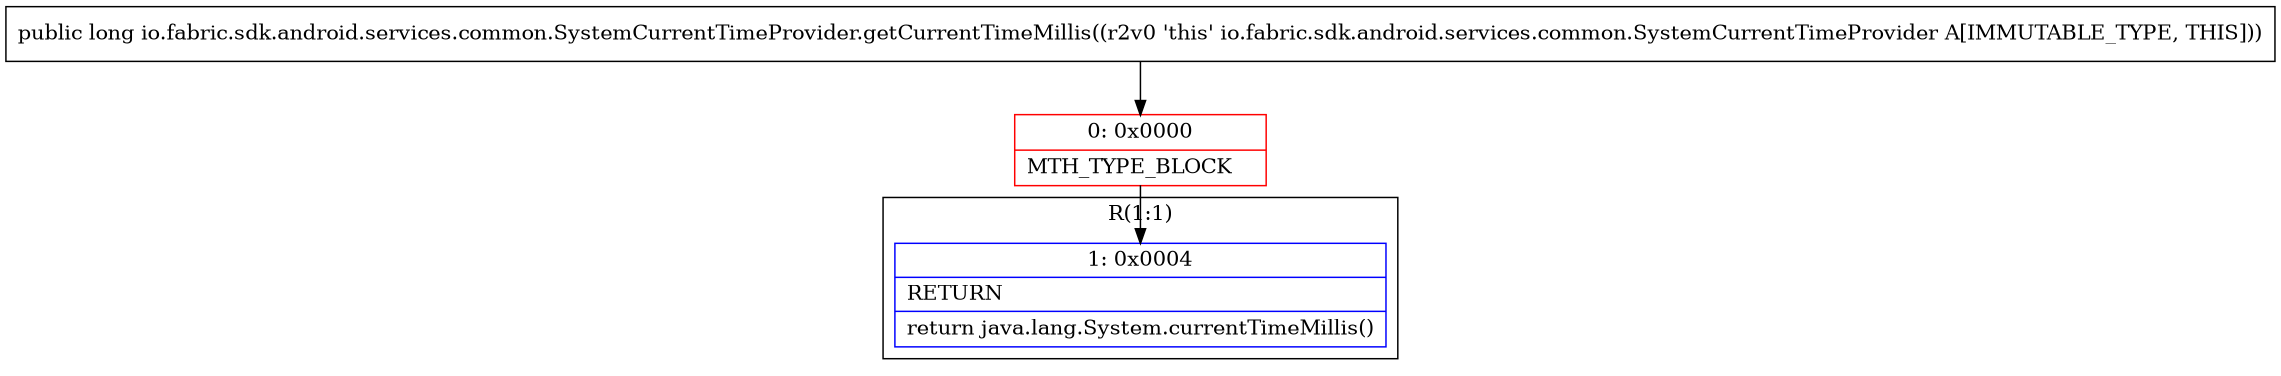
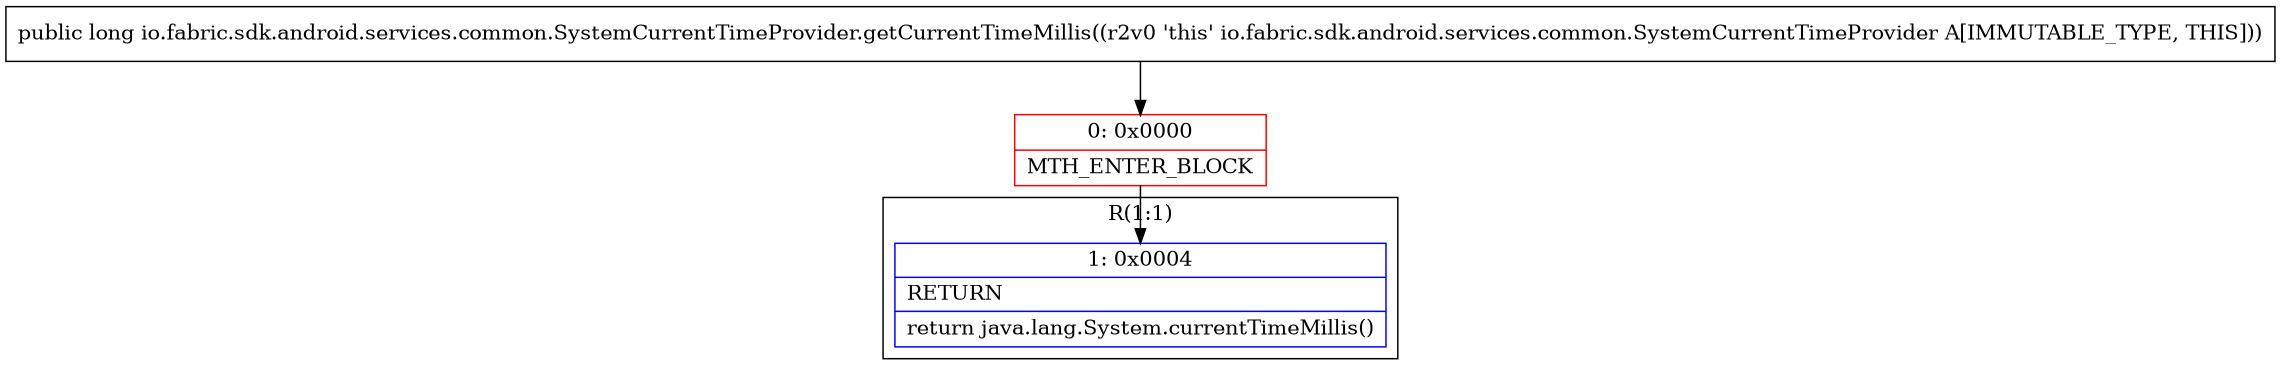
(1129, 167) -> (1140, 167)
